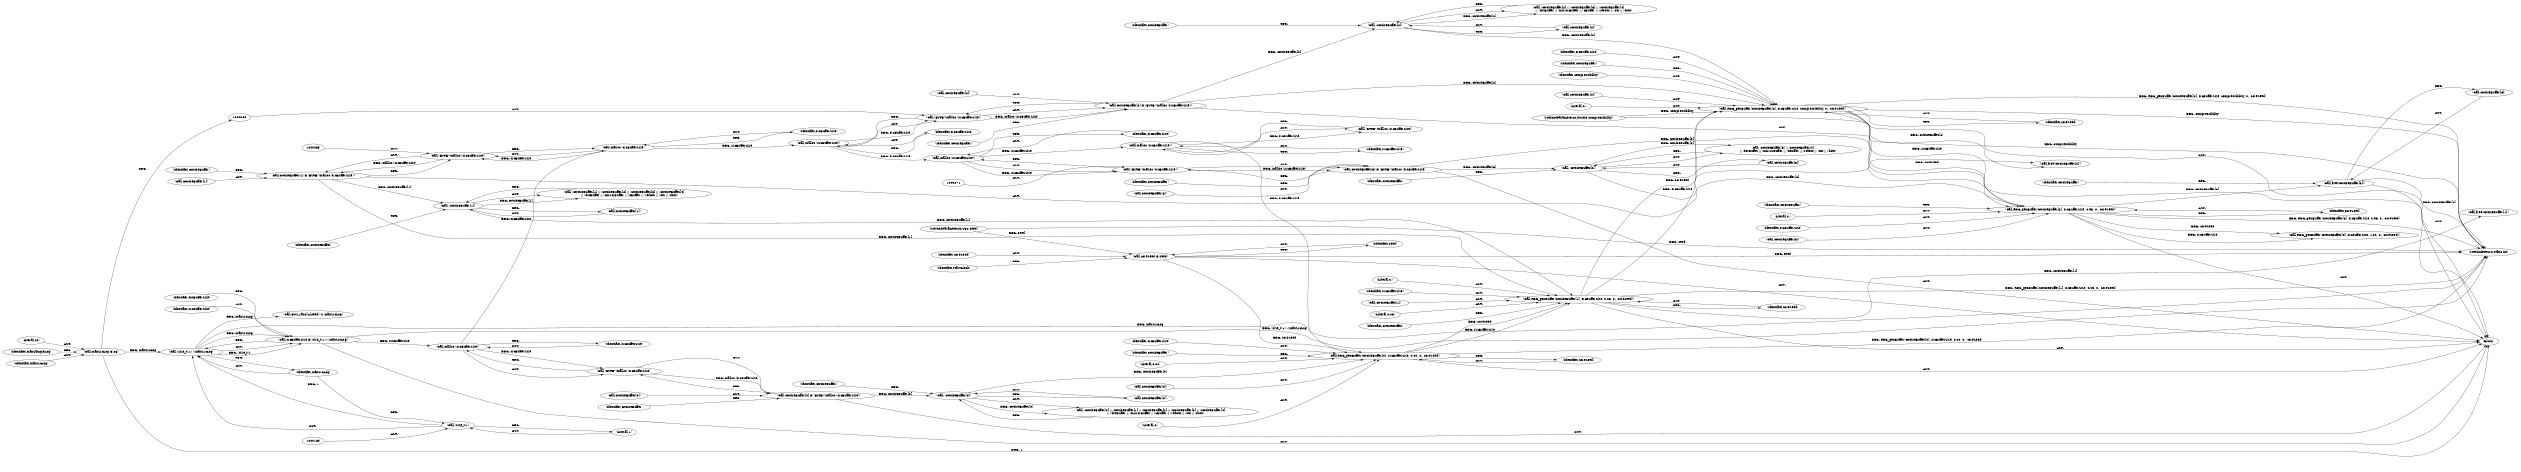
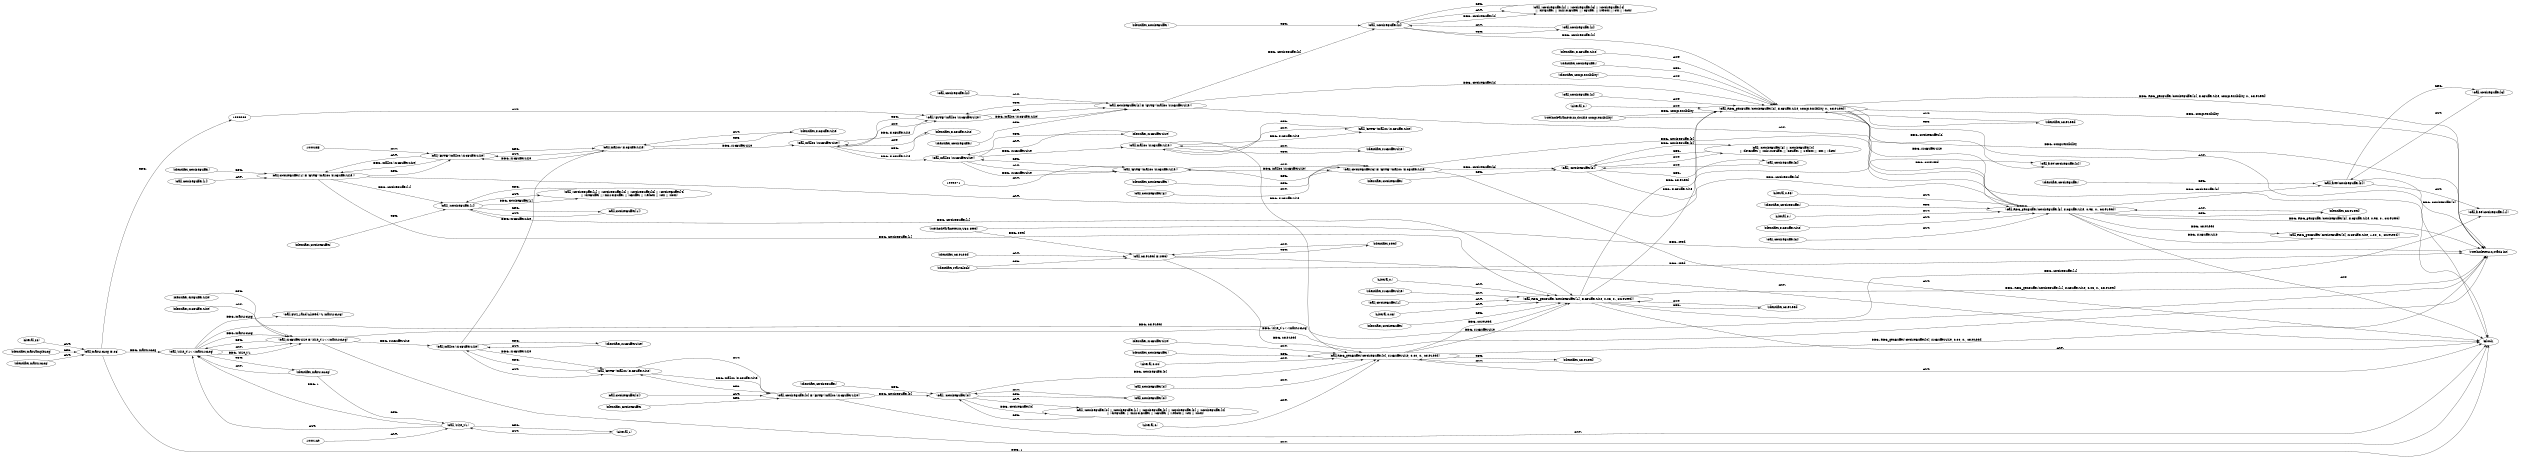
none -> (1783, 194)
(2432, 245) -> (2426, 192)
(1817, 256) -> (1682, 265)
(1150, 325) -> (1150, 325)
